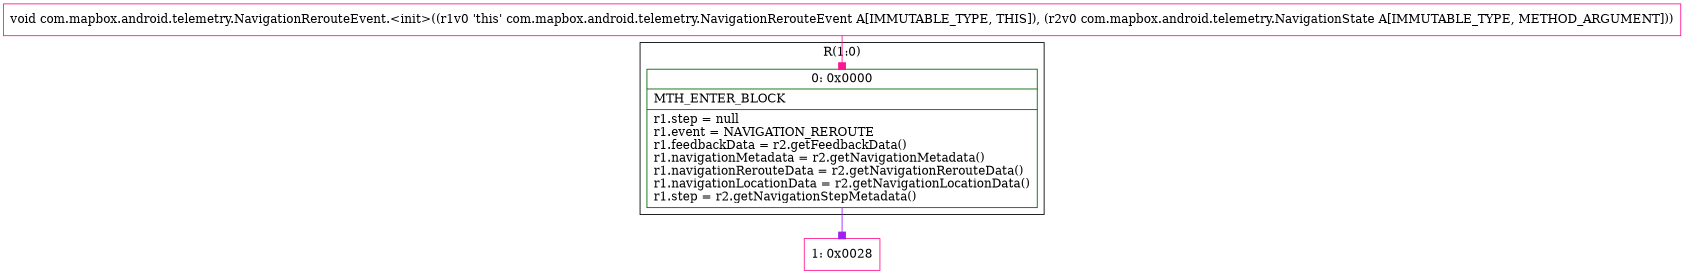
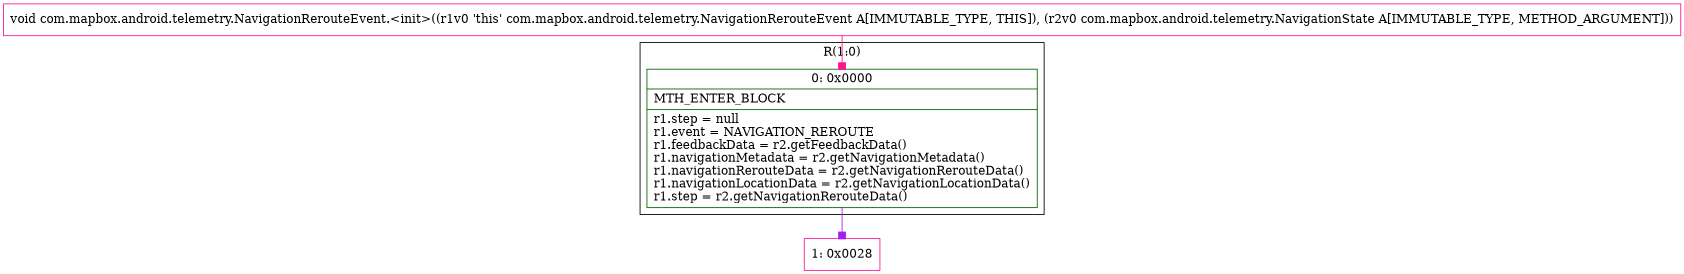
(785, 197) -> (781, 197)
